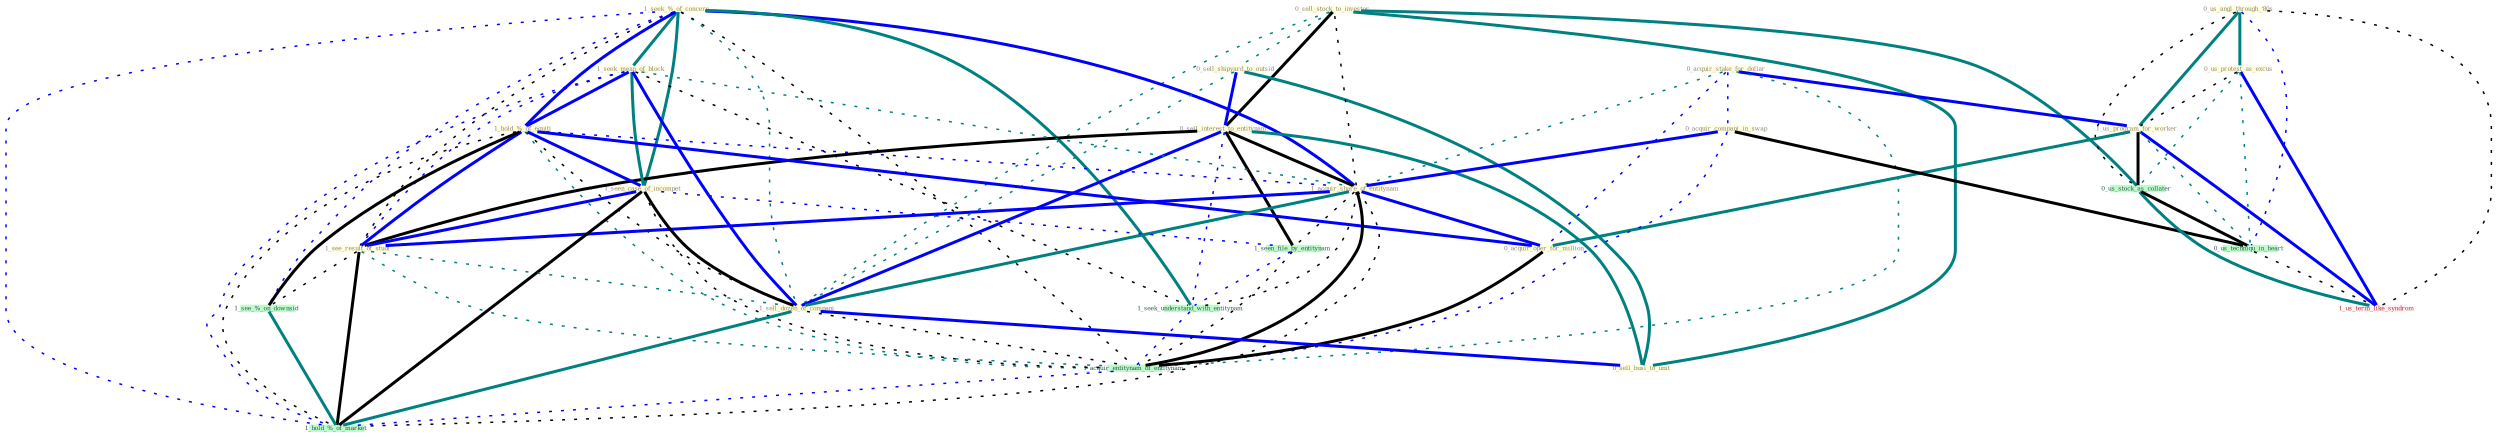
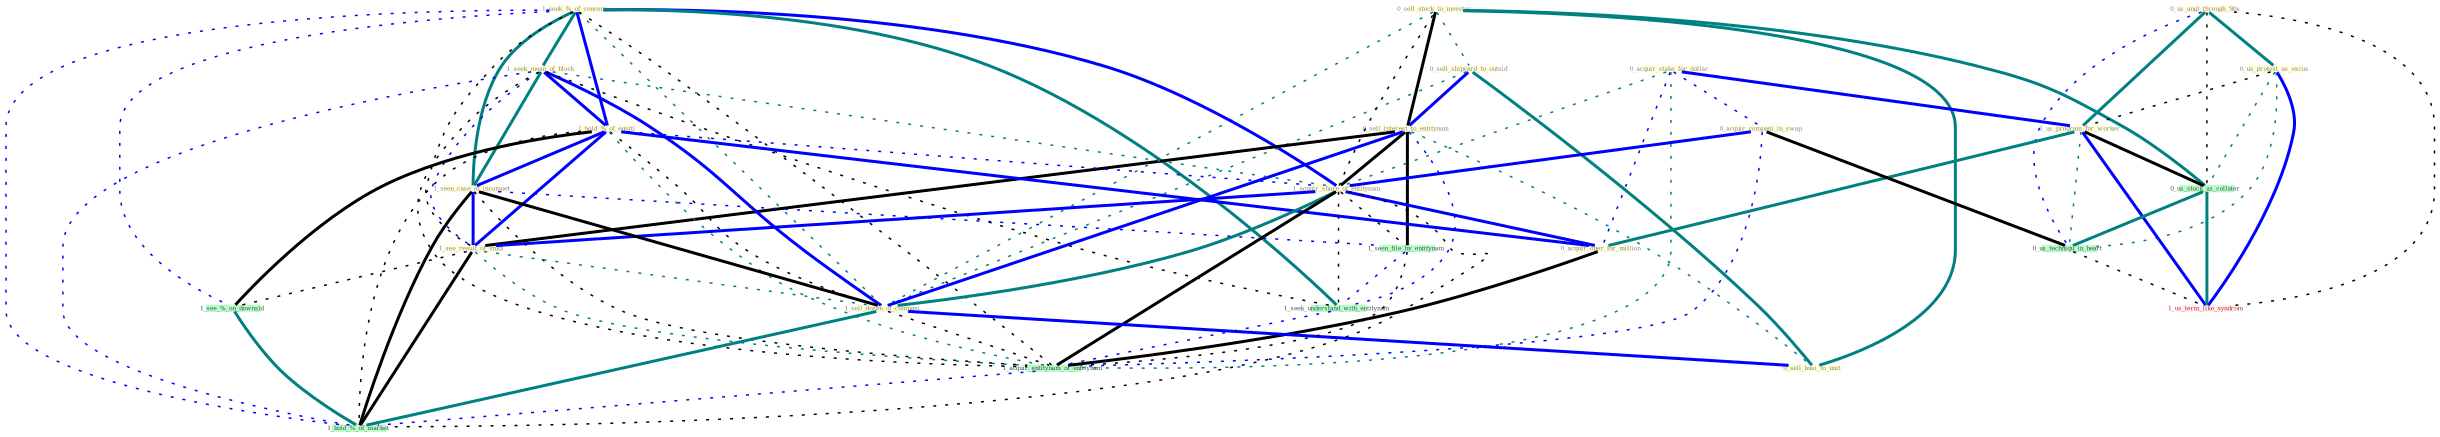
(1490, 187) -> (1620, 233)
(2194, 219) -> (2131, 221)
none -> (542, 313)
